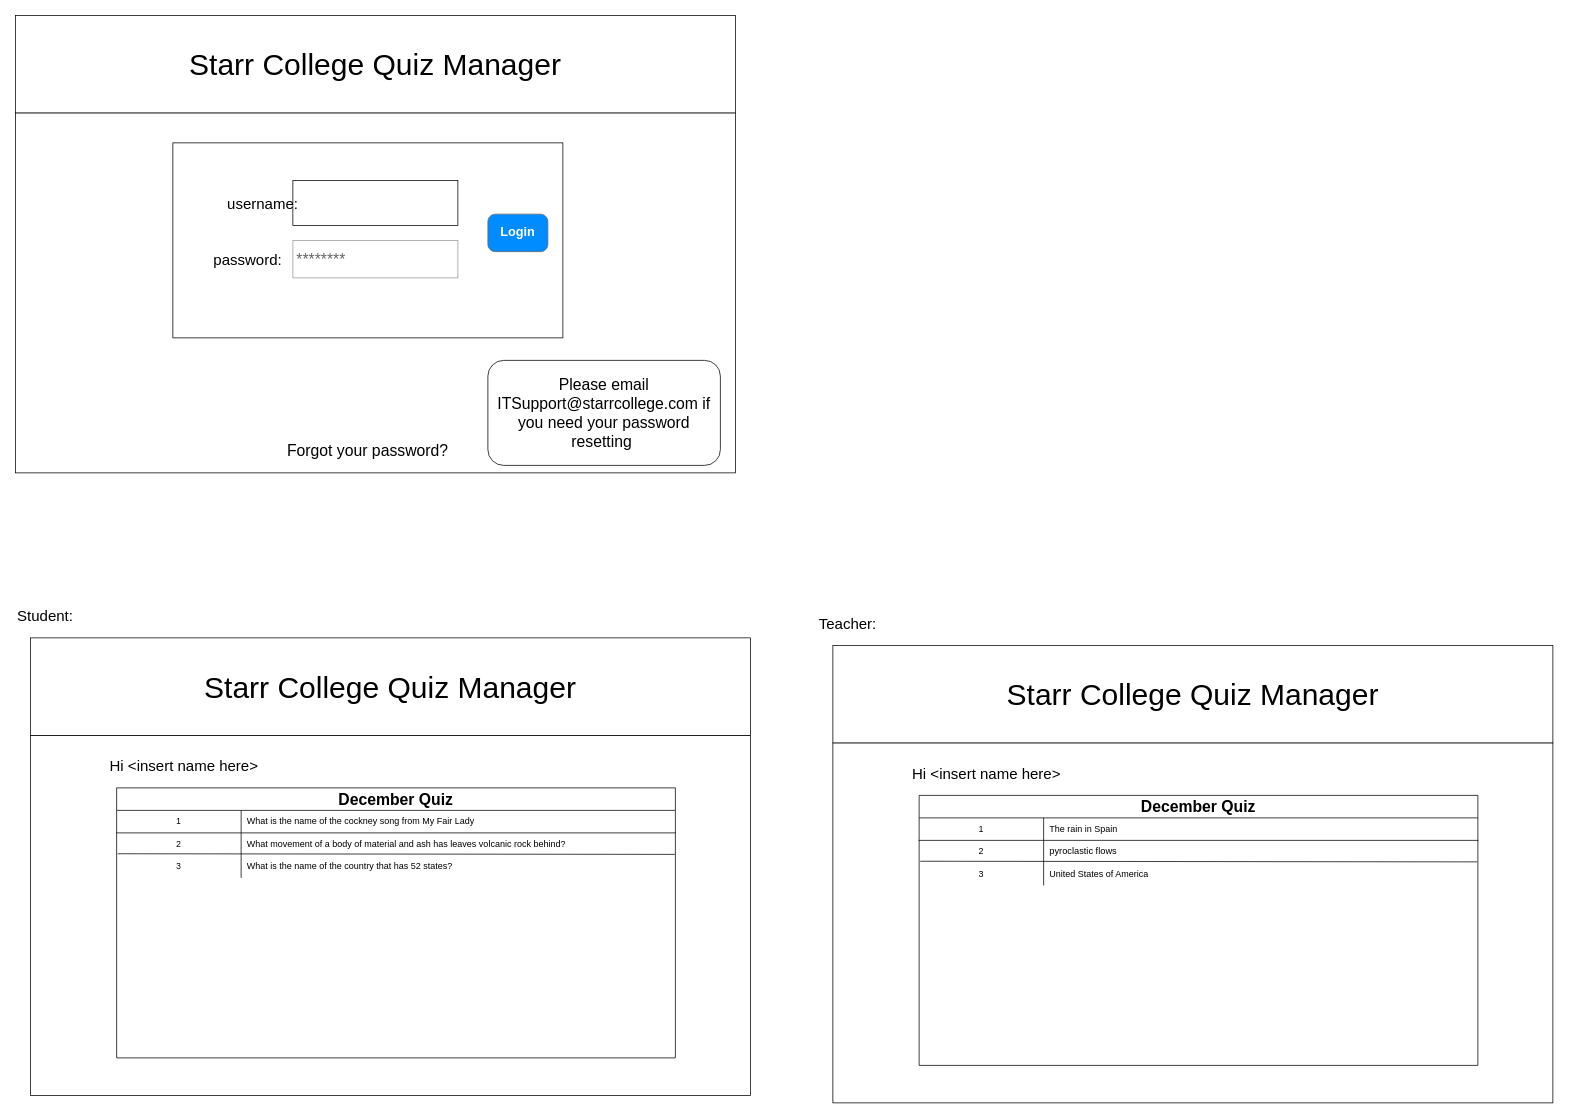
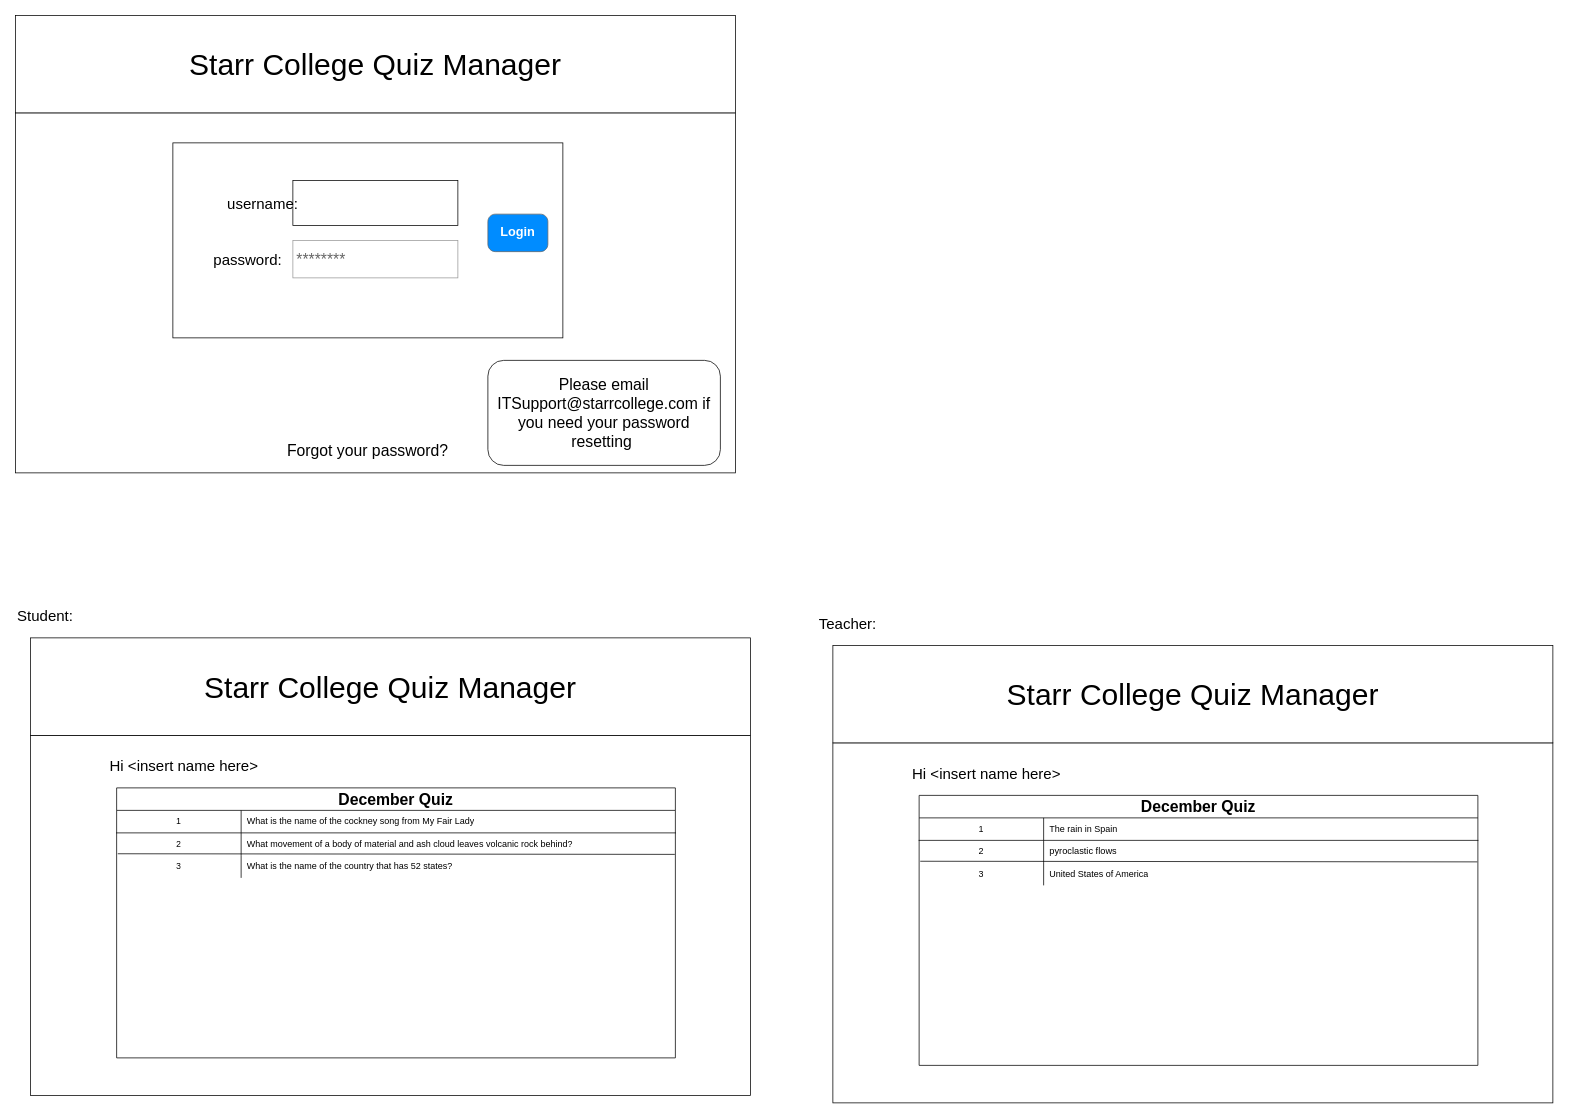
(416, 844) -> (420, 844)
